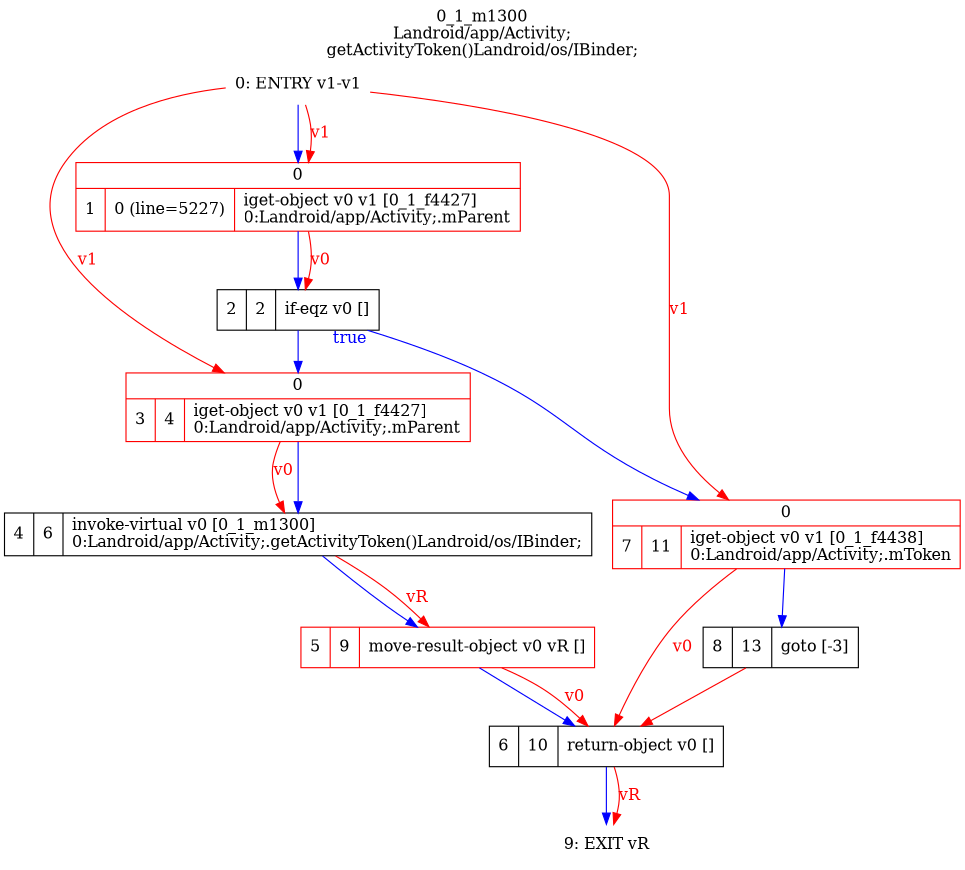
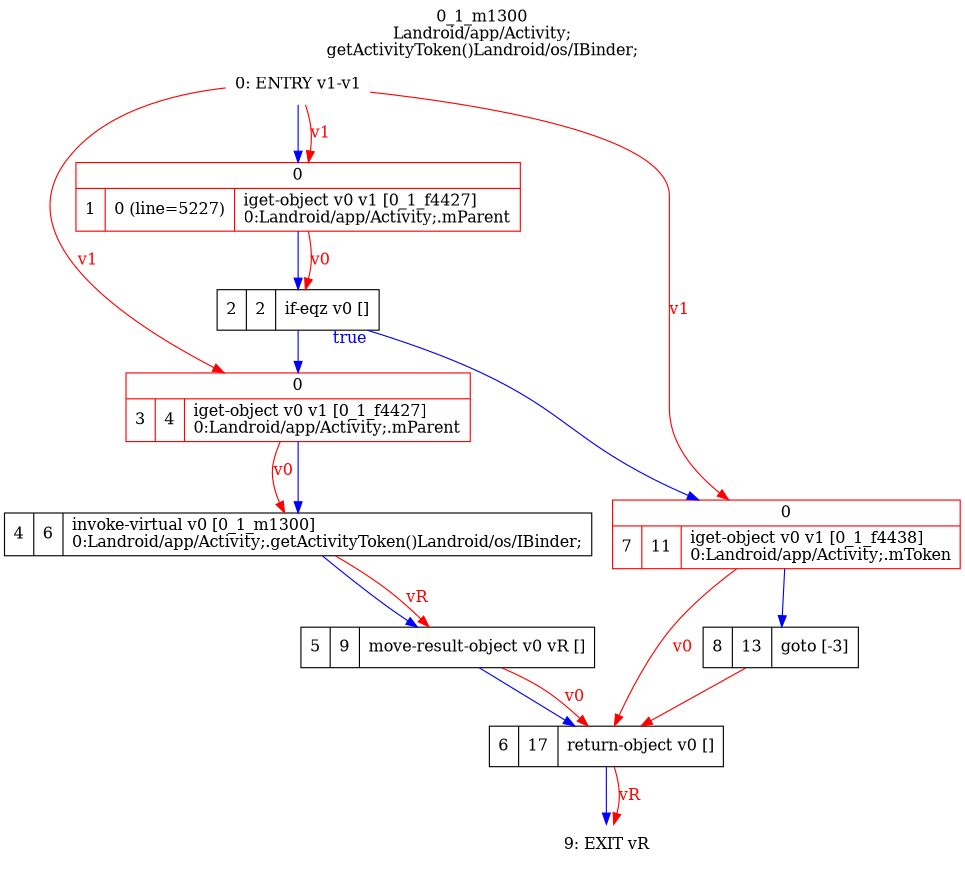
(448, 647) -> (448, 647)
(538, 746) -> (538, 746)
